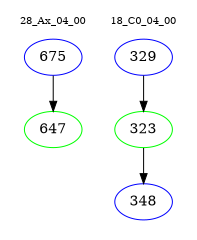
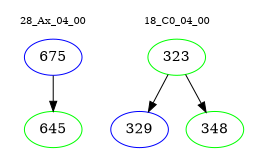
(144, 88) -> (161, 89)
(53, 130) -> (53, 130)
(144, 202) -> (215, 130)
